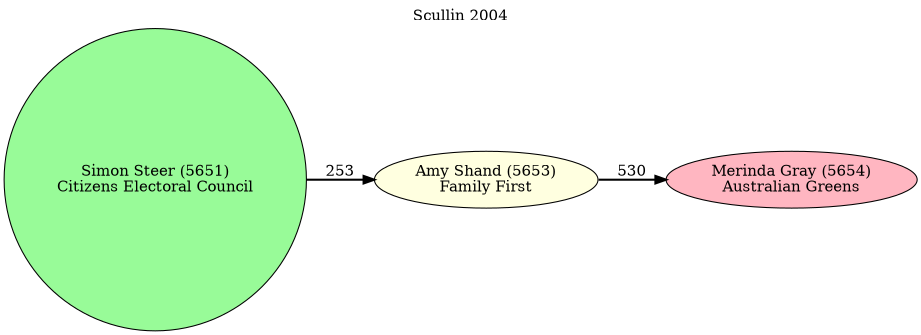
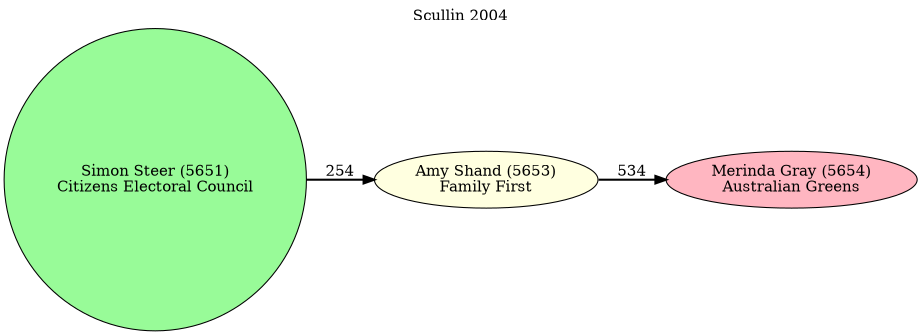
(340, 172) -> (340, 172)
(632, 172) -> (632, 172)
